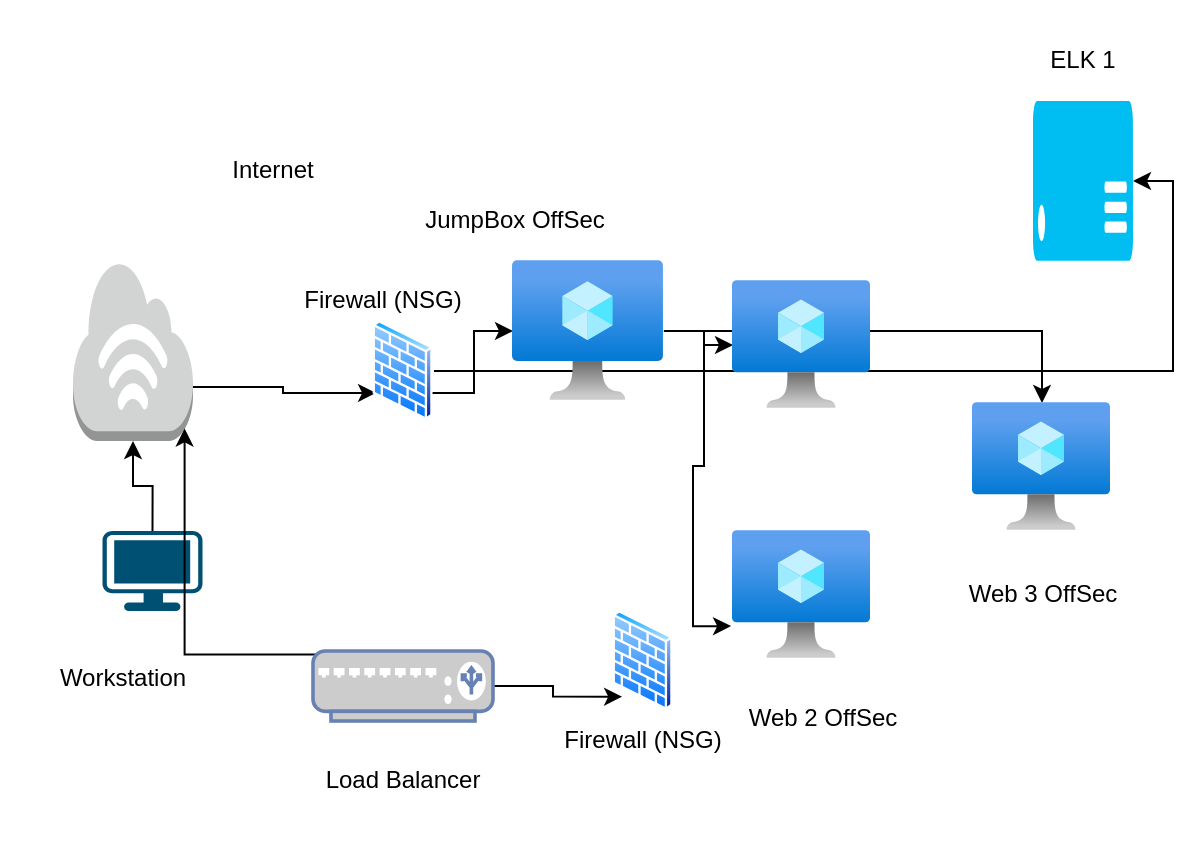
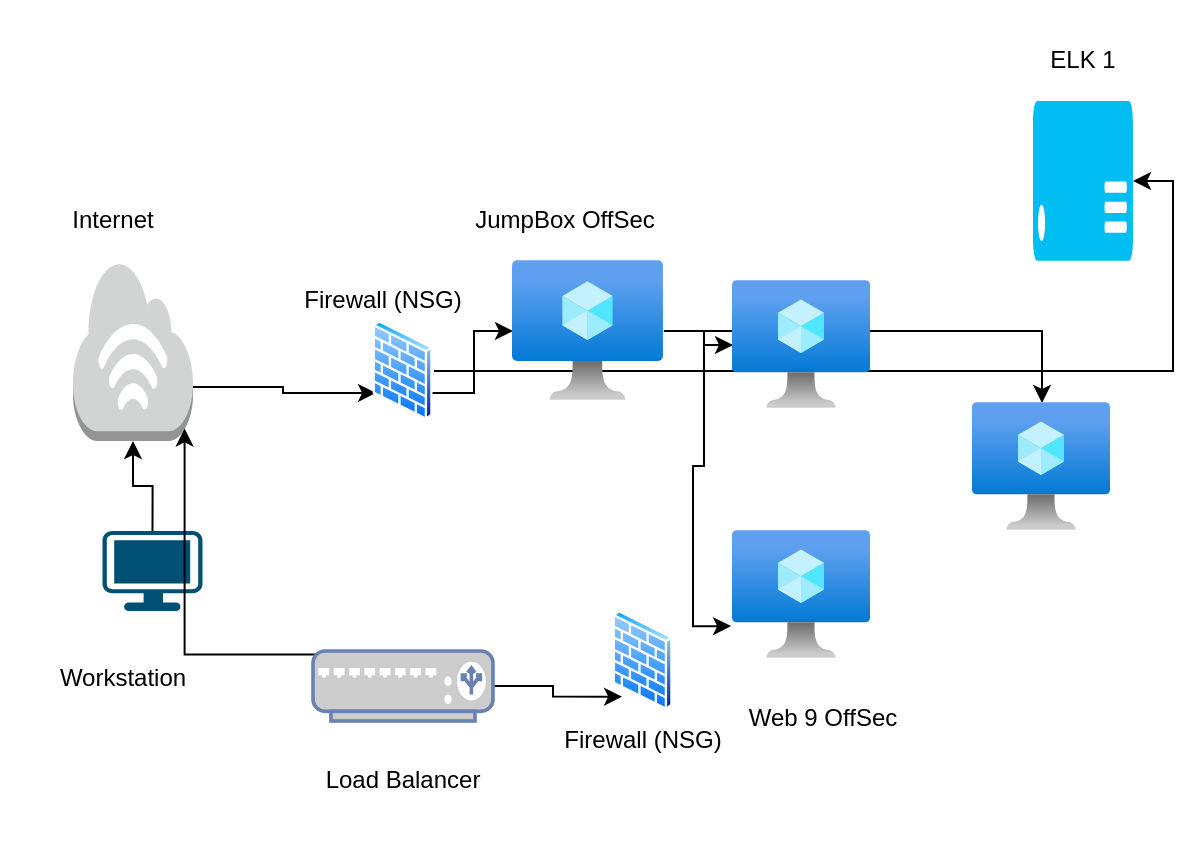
(273, 171) -> (113, 221)
(514, 221) -> (564, 221)
(1043, 595) -> none
(824, 719) -> (824, 719)
